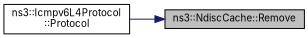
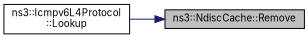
(67, 19) -> (67, 19)
